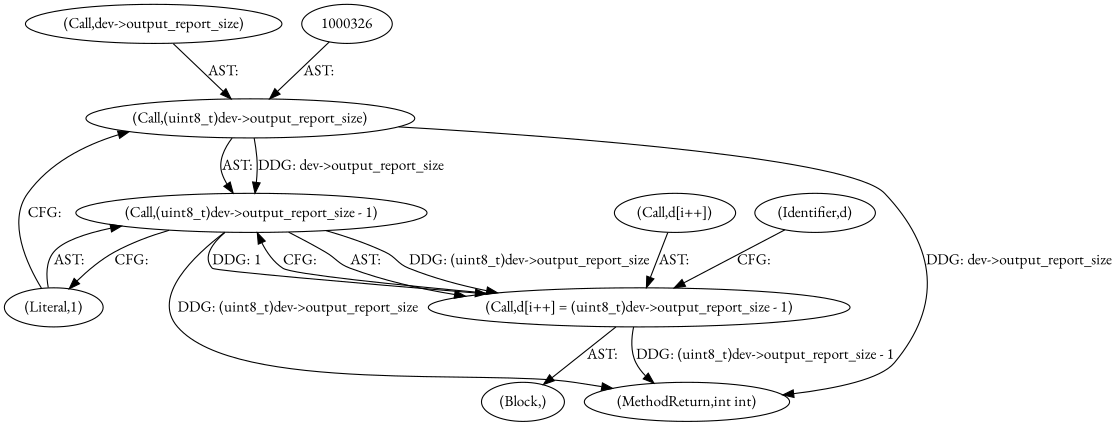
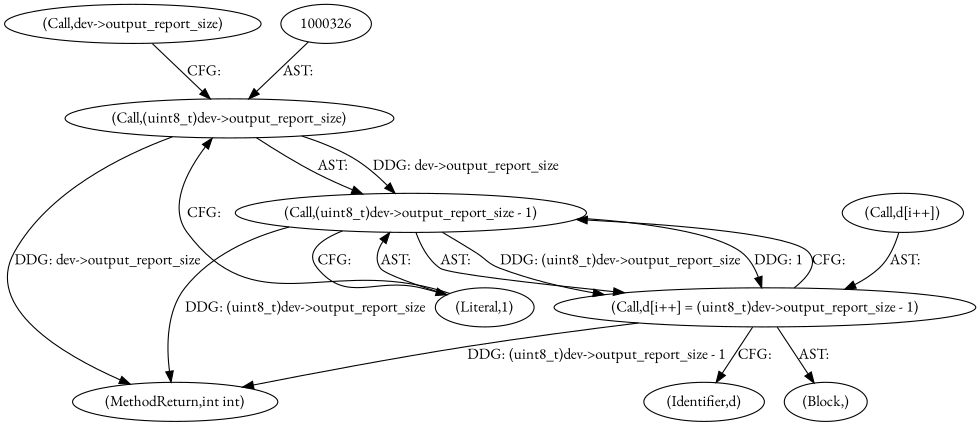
(225, 71) -> (206, 71)
(734, 256) -> (737, 350)
